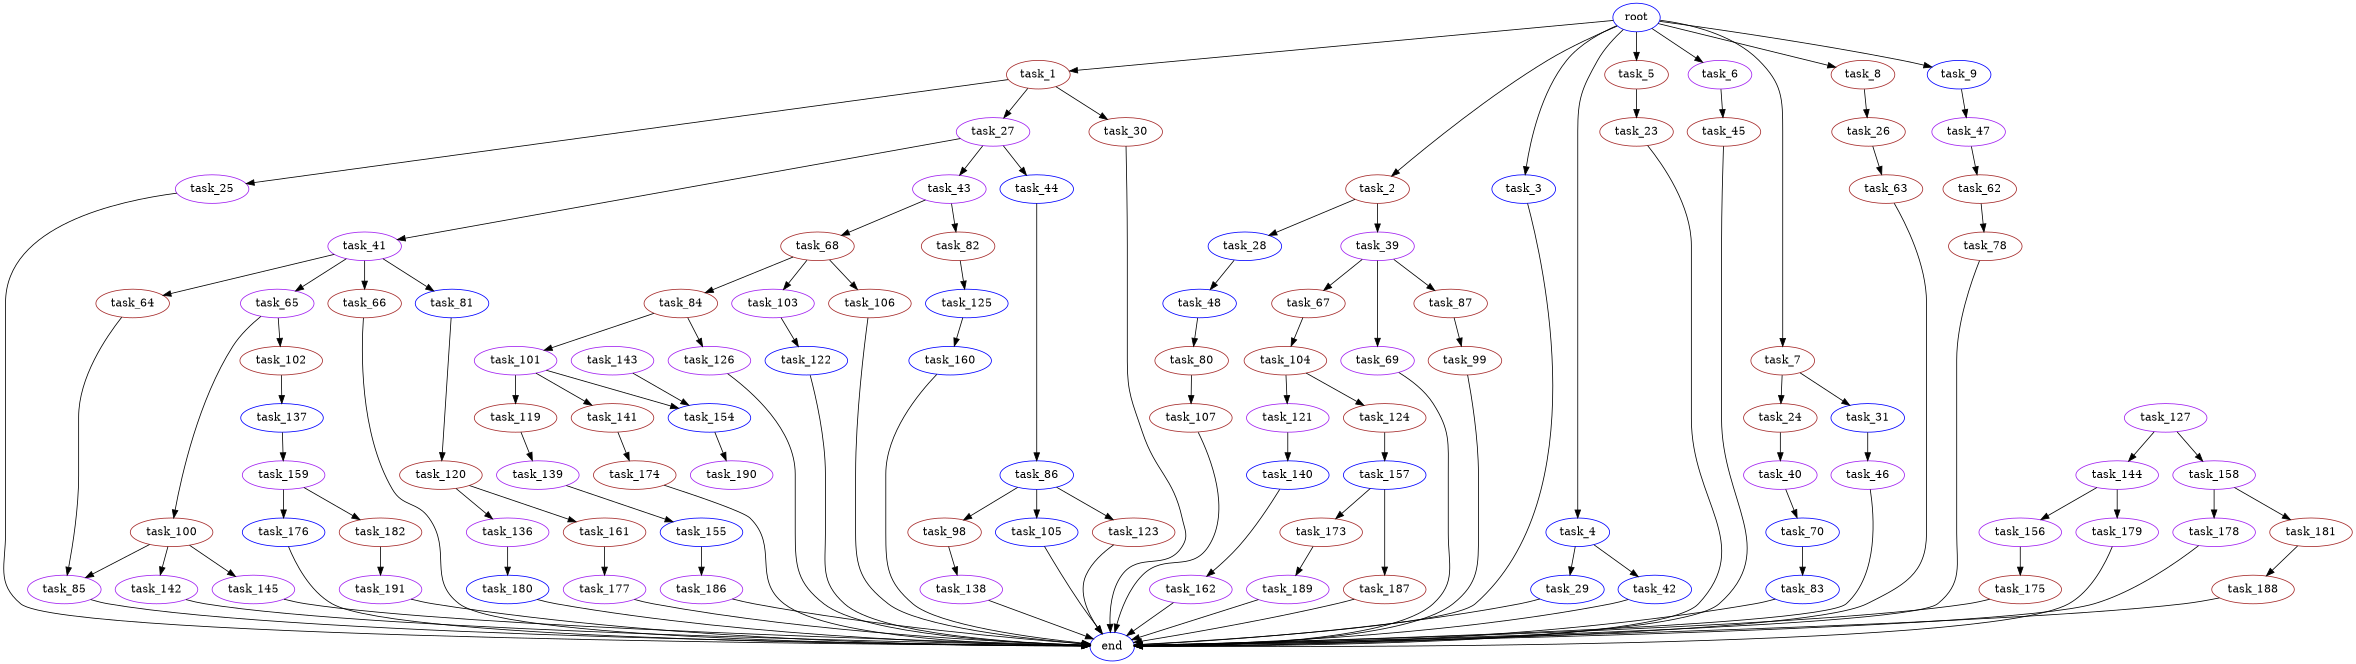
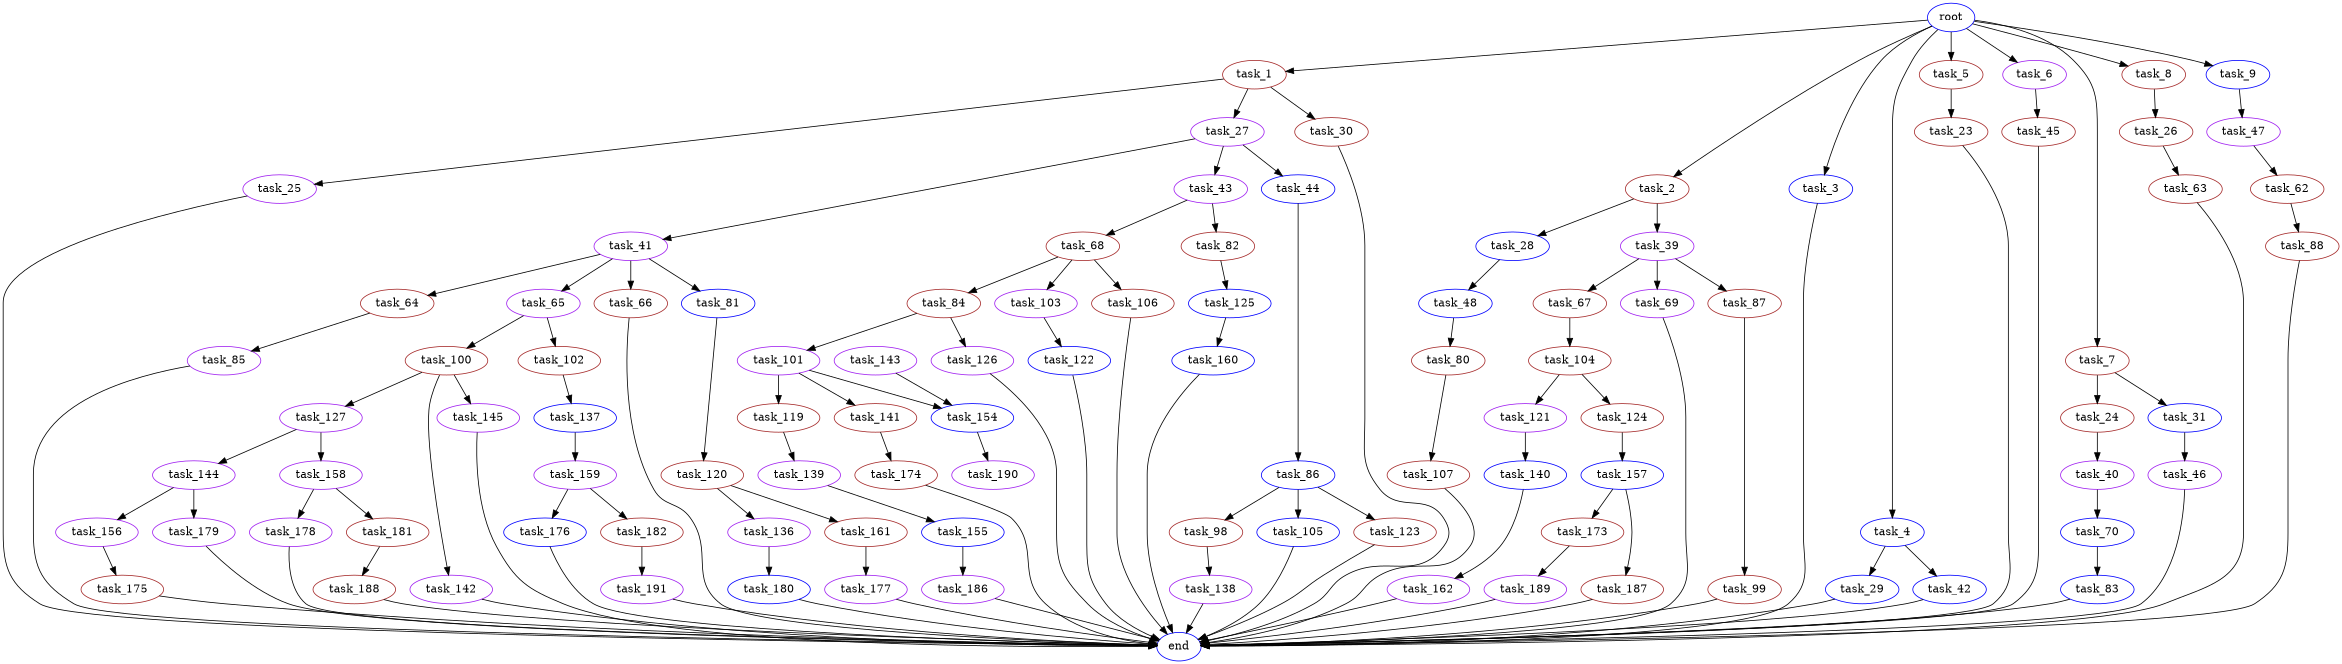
(1985, 246) -> (2302, 246)
(121, 559) -> (387, 388)
